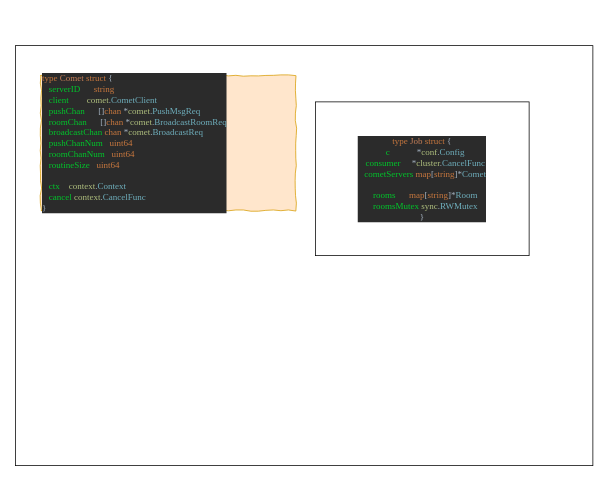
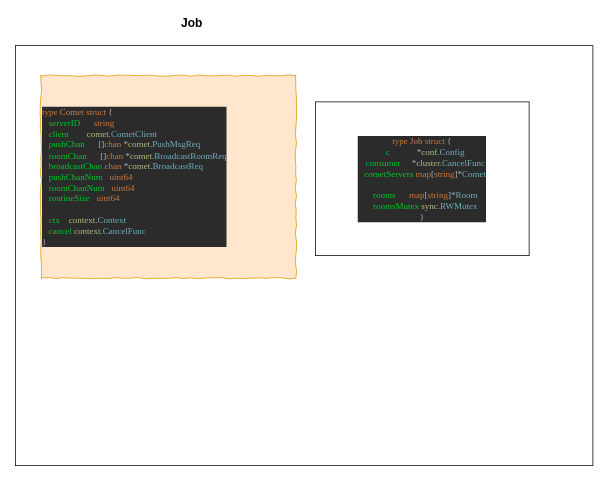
none -> (192, 23)
(168, 143) -> (168, 177)
